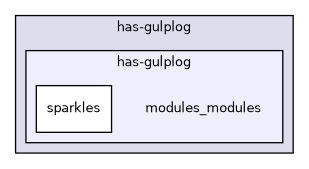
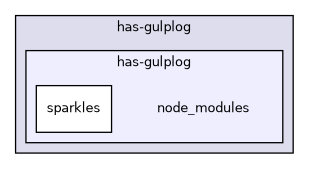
(204, 109) -> (204, 109)
